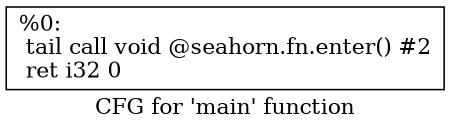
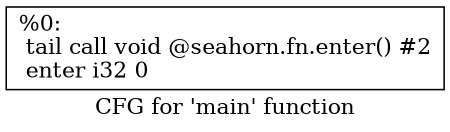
(71, 71) -> (84, 71)
